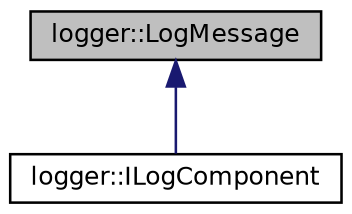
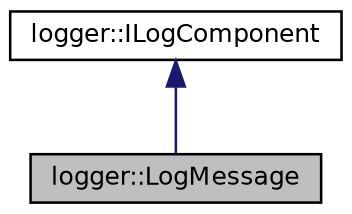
(176, 120) -> (176, 120)
